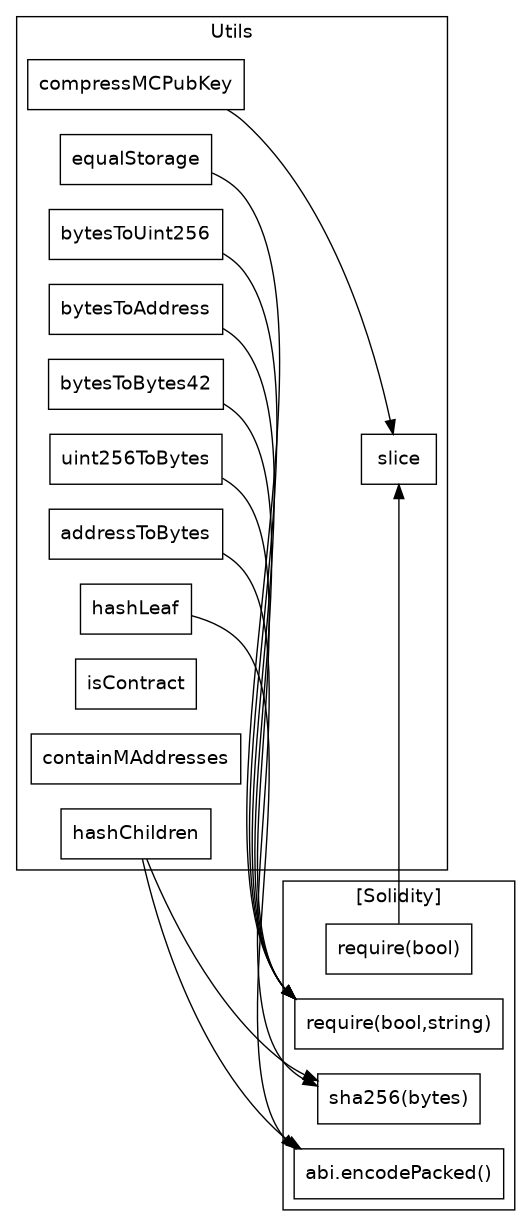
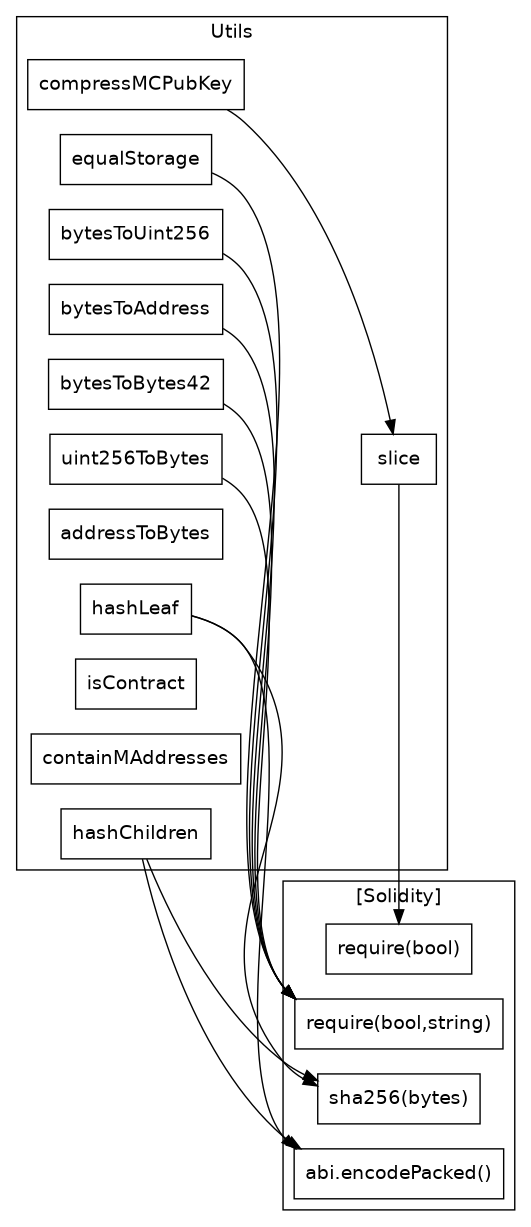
(399, 711) -> (399, 697)
(263, 817) -> (277, 800)
